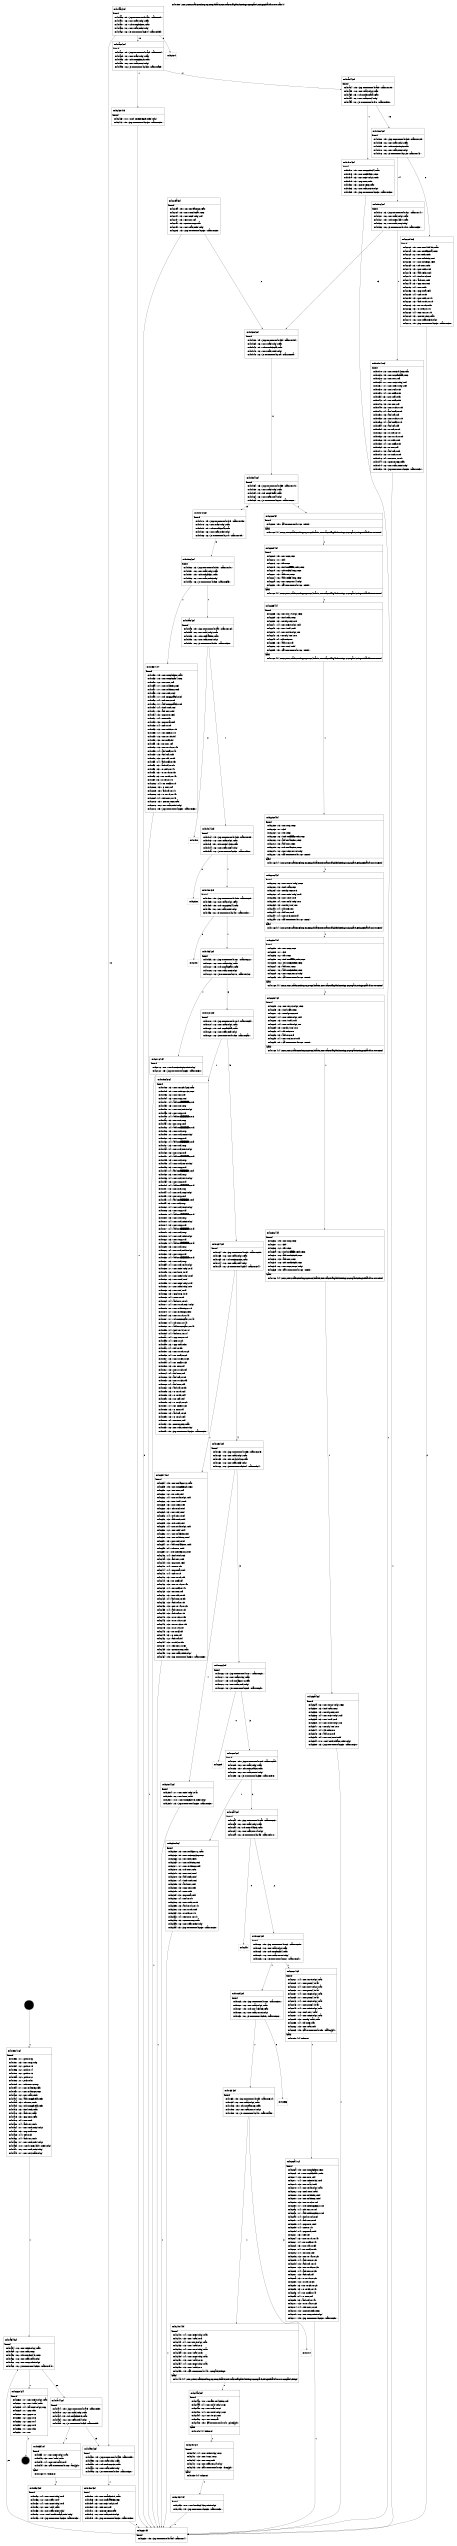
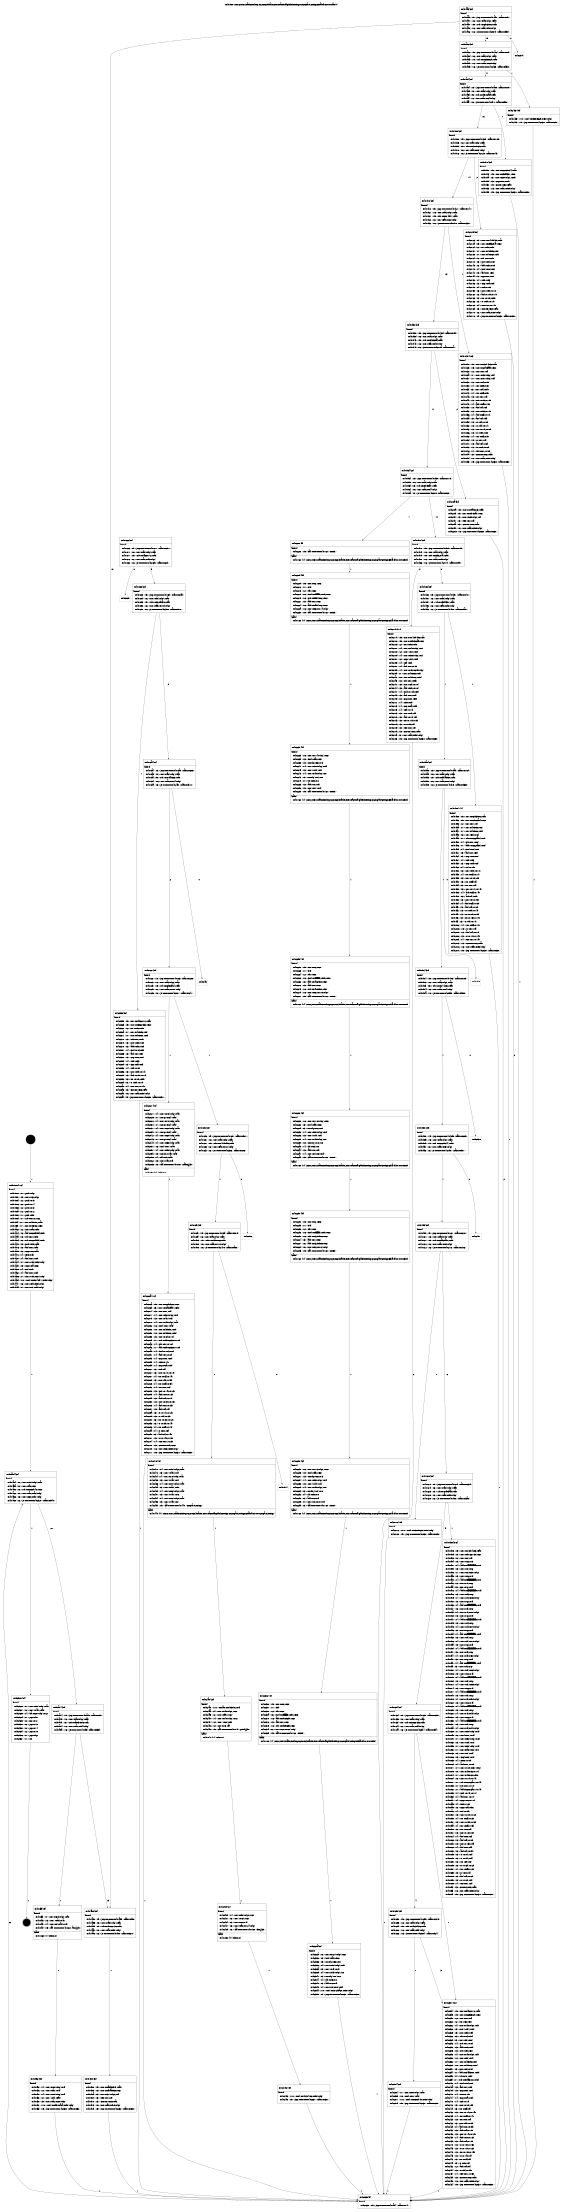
(233, 281) -> (448, 425)
none -> (413, 684)
(238, 1566) -> (431, 1969)
none -> (142, 2195)
